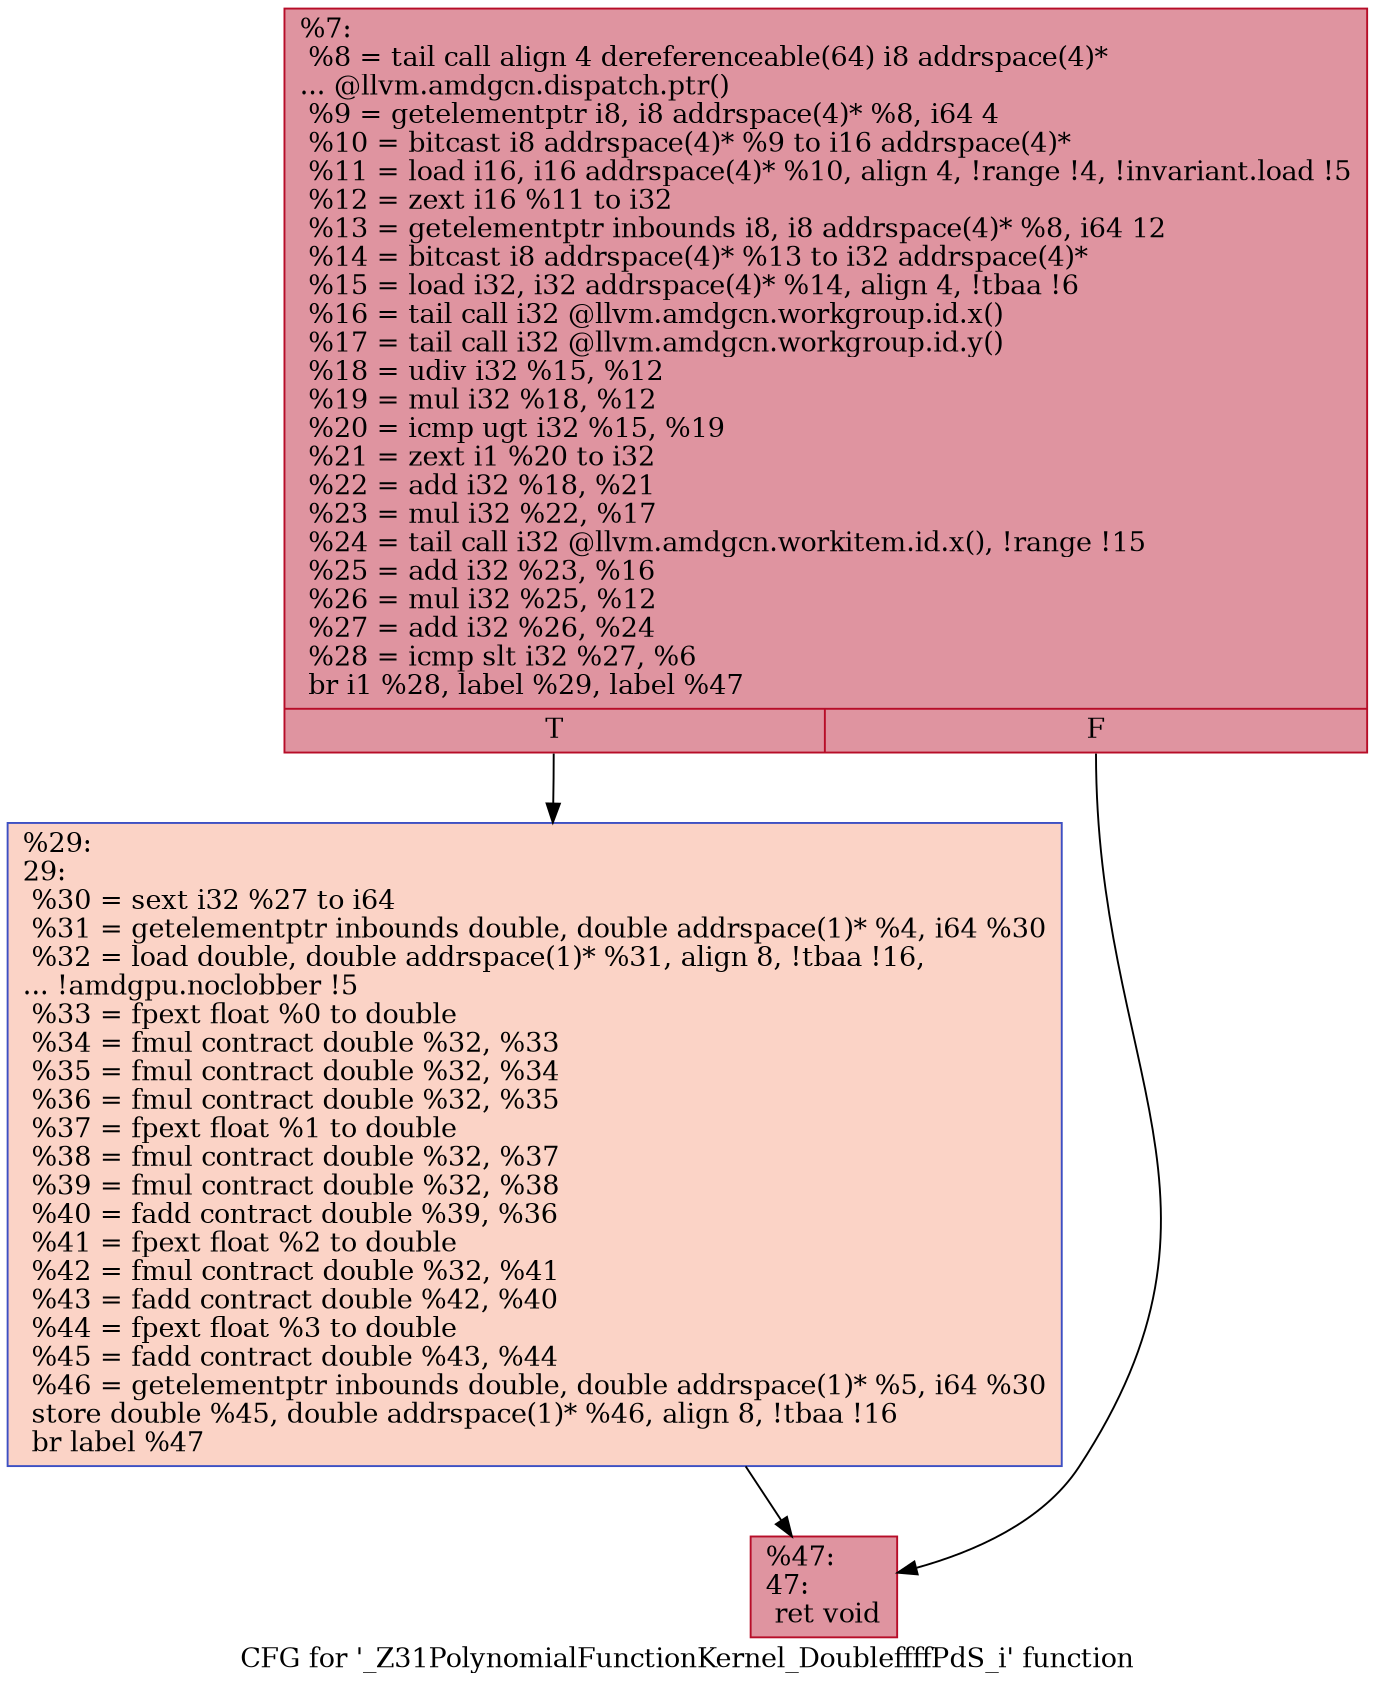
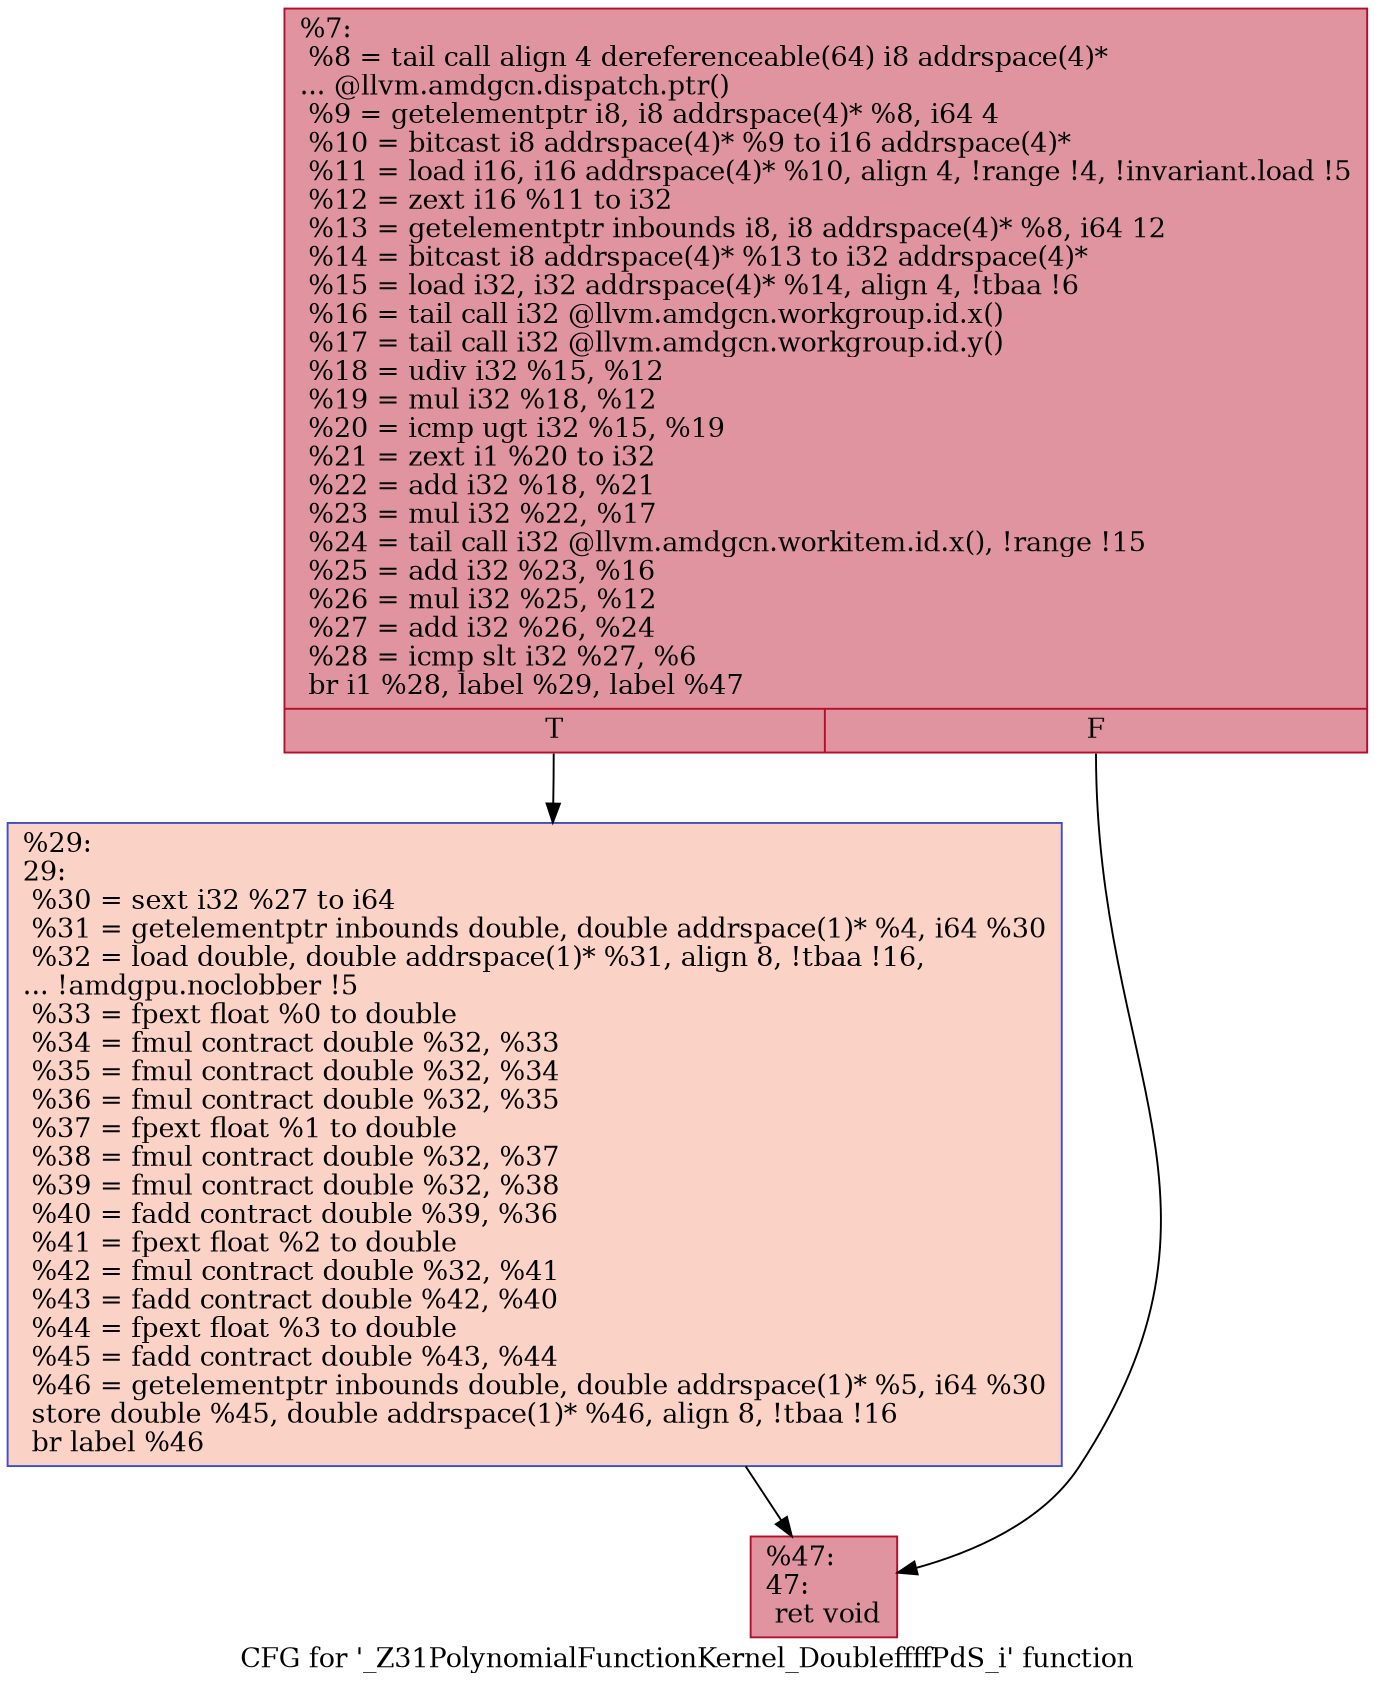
(114, 1443) -> (114, 1443)
